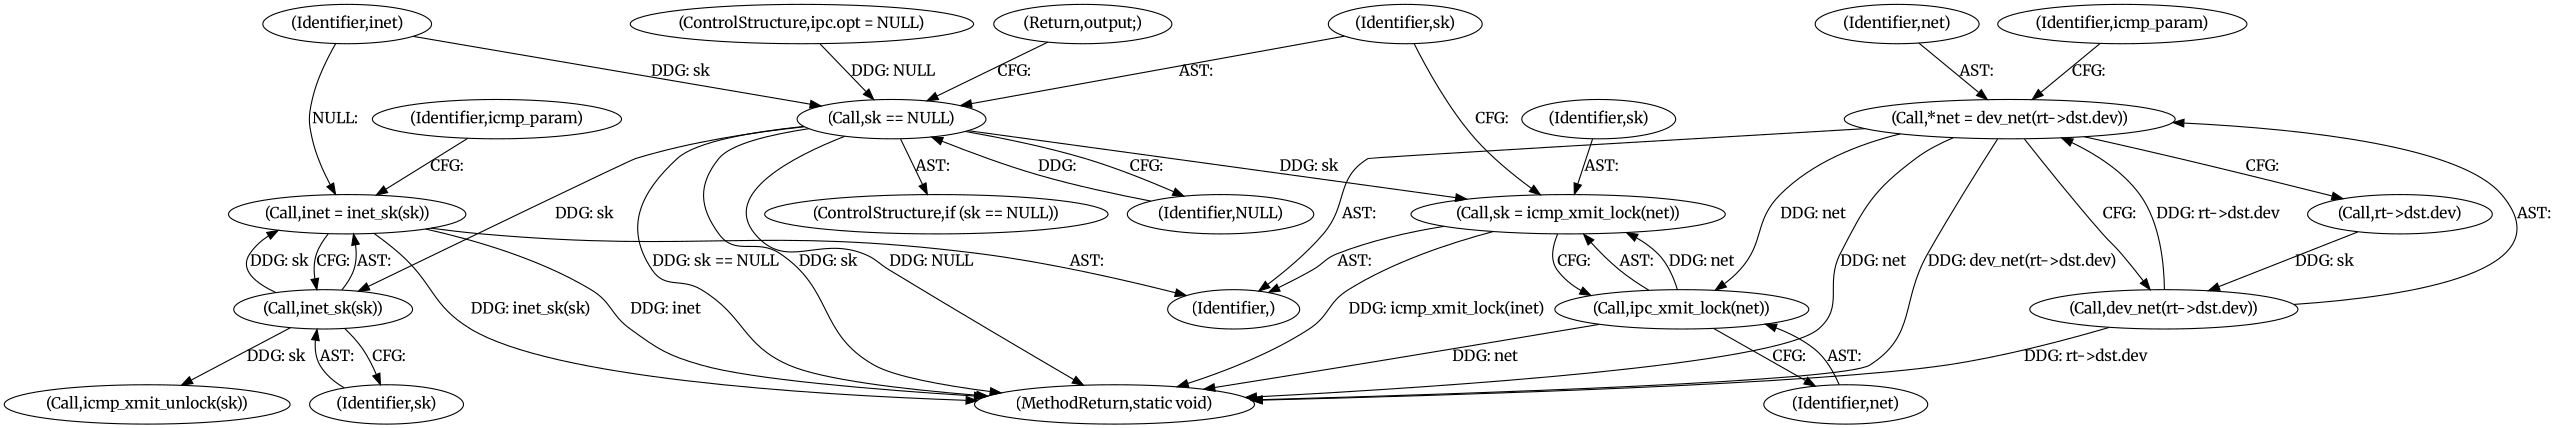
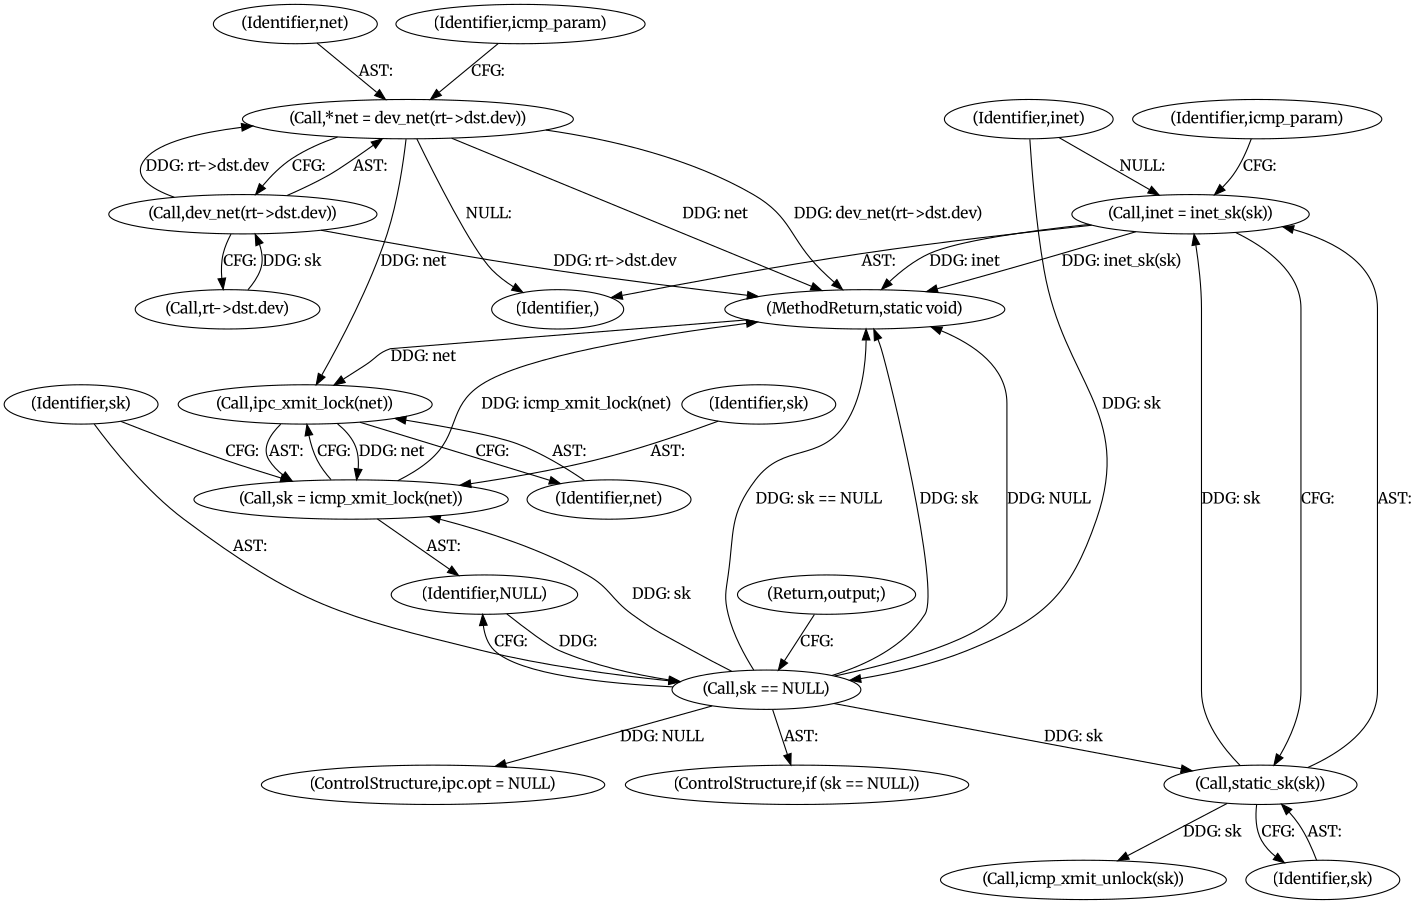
(843, 68) -> (609, 735)
(2208, 166) -> (223, 255)
(1361, 214) -> (491, 214)
(1357, 247) -> (413, 544)
(323, 309) -> (1261, 785)
(1447, 309) -> (577, 404)
(1407, 356) -> (541, 336)
